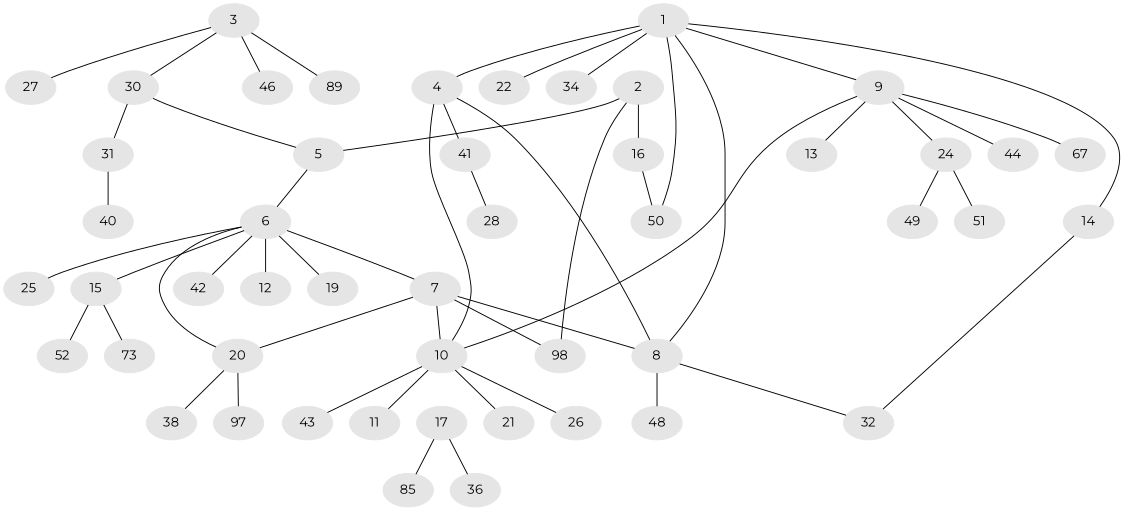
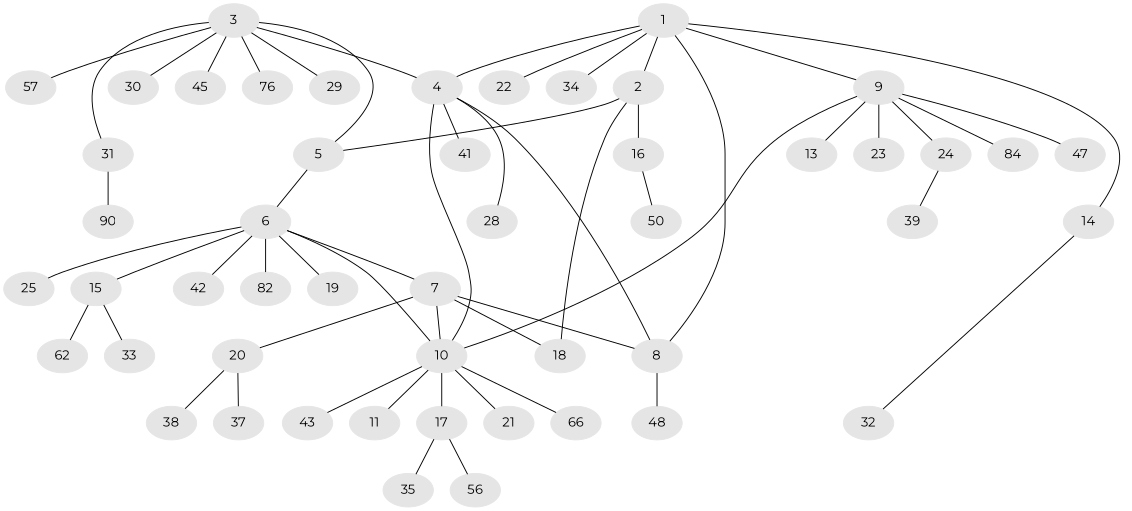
none -> (333, 49)
(31, 88) -> (31, 88)
none -> (200, 88)
(267, 88) -> (267, 88)
(335, 88) -> (335, 88)
(121, 121) -> (130, 44)
(676, 122) -> (651, 54)
(224, 125) -> (363, 65)
none -> (879, 155)
(1013, 155) -> (1013, 155)
(1080, 155) -> (1080, 155)
(479, 188) -> (500, 143)
(108, 222) -> (108, 222)
(912, 222) -> (912, 222)
(979, 222) -> none
(162, 277) -> (368, 274)
(266, 289) -> (266, 289)
(62, 356) -> (62, 356)
(130, 356) -> (130, 356)
(560, 356) -> (560, 356)
none -> (442, 390)
(763, 390) -> none
(239, 423) -> (239, 423)
(576, 423) -> (576, 423)
(408, 490) -> (408, 490)
(475, 490) -> (475, 490)
